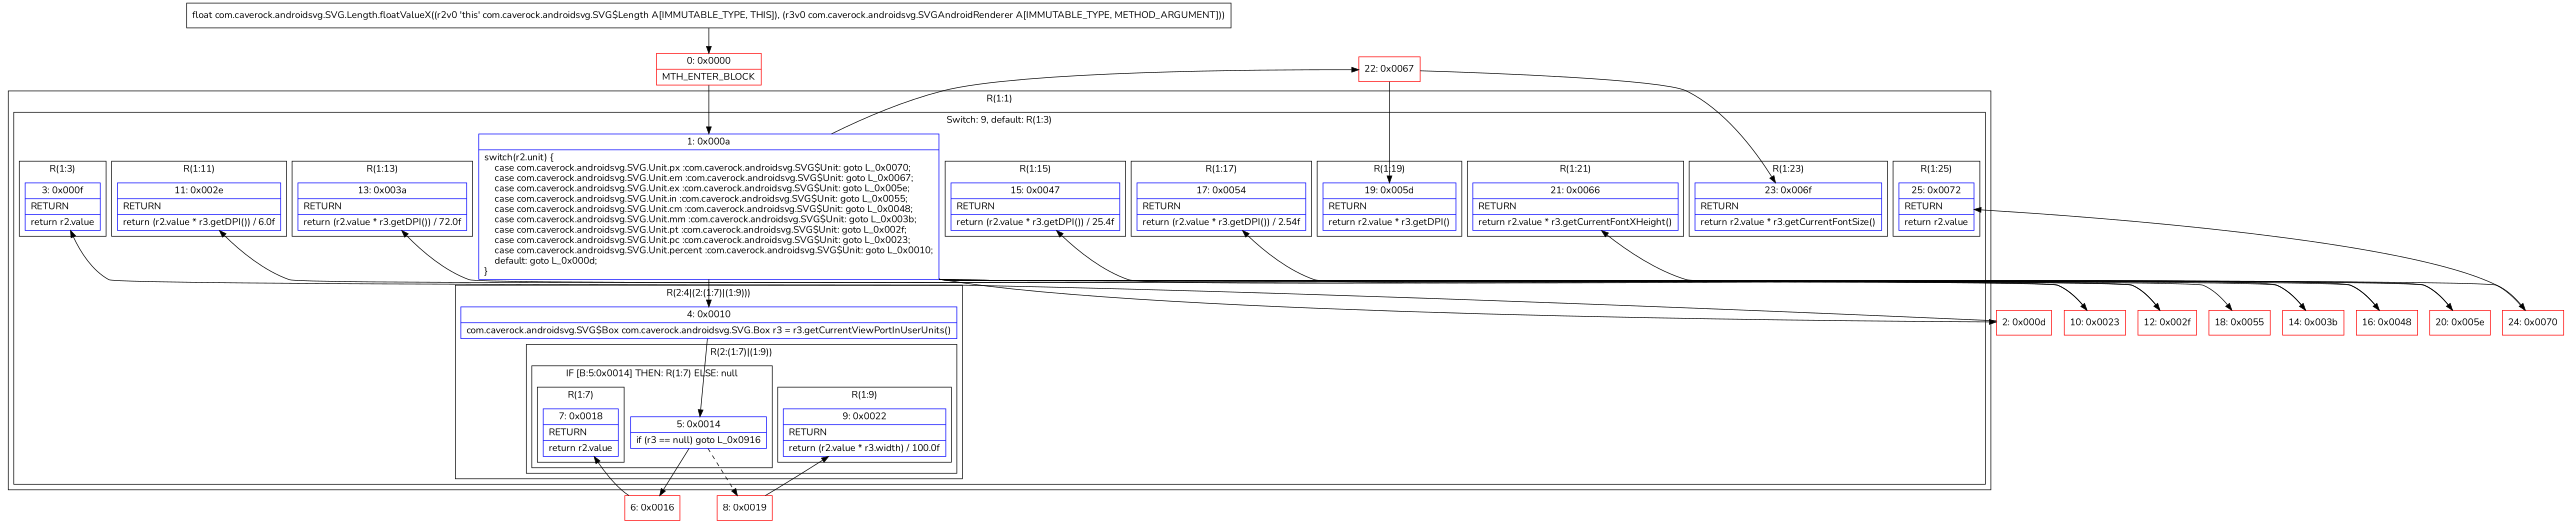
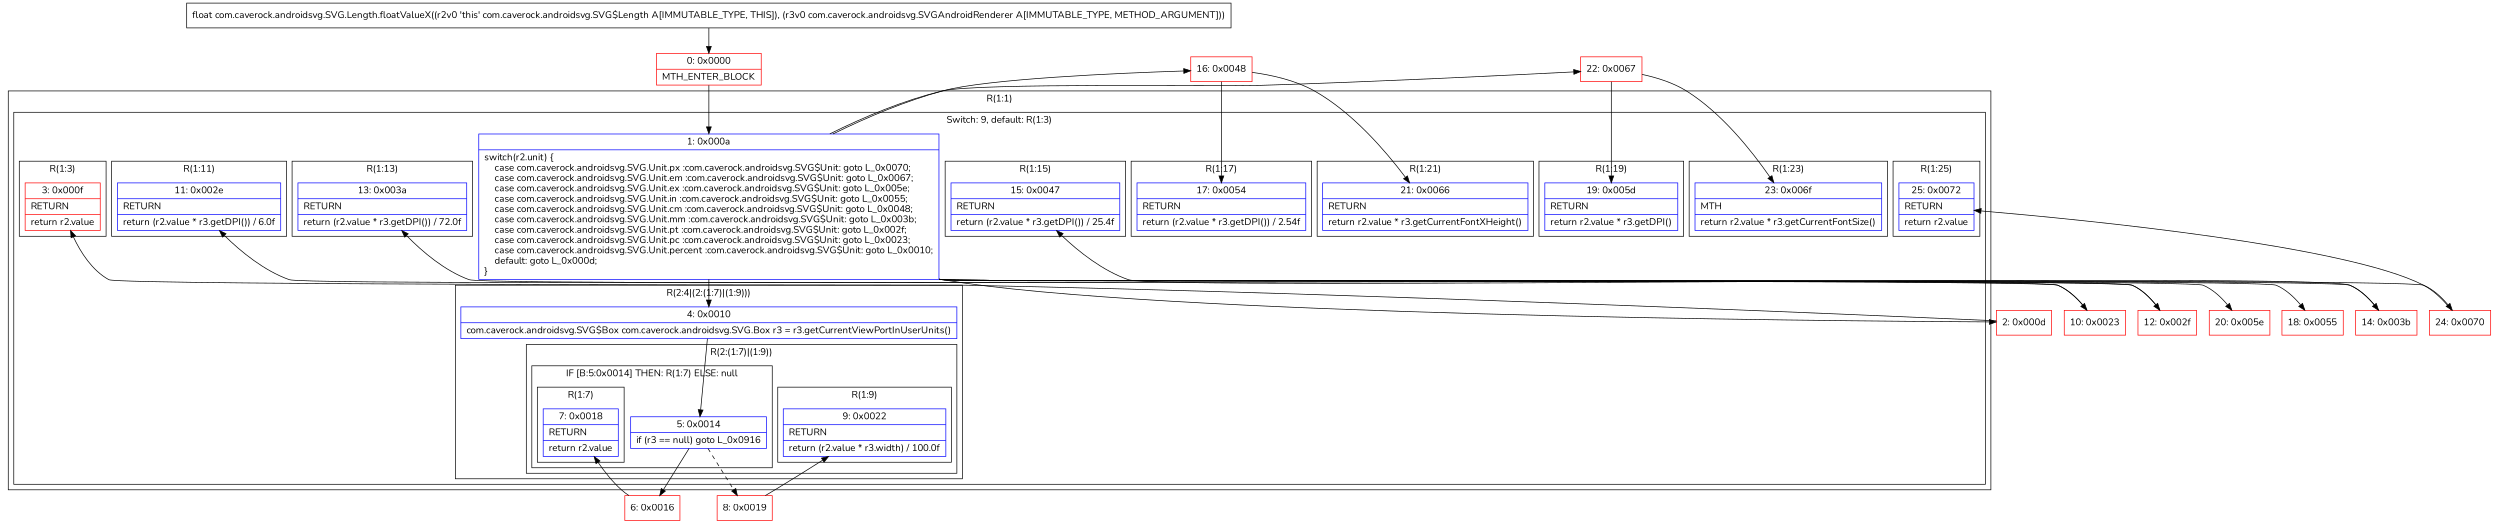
(1720, 206) -> (1711, 206)
(63, 207) -> (63, 207)
(2029, 282) -> (1339, 108)
